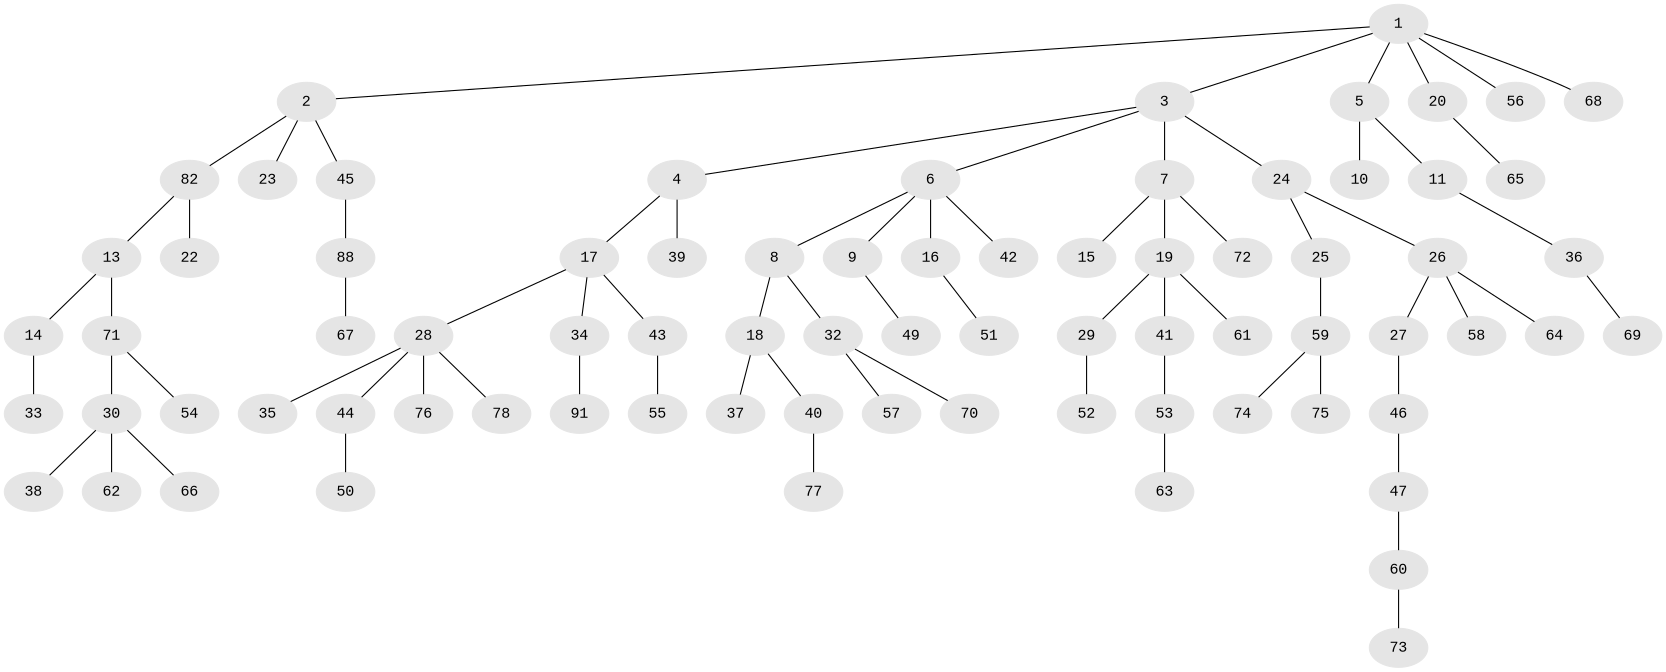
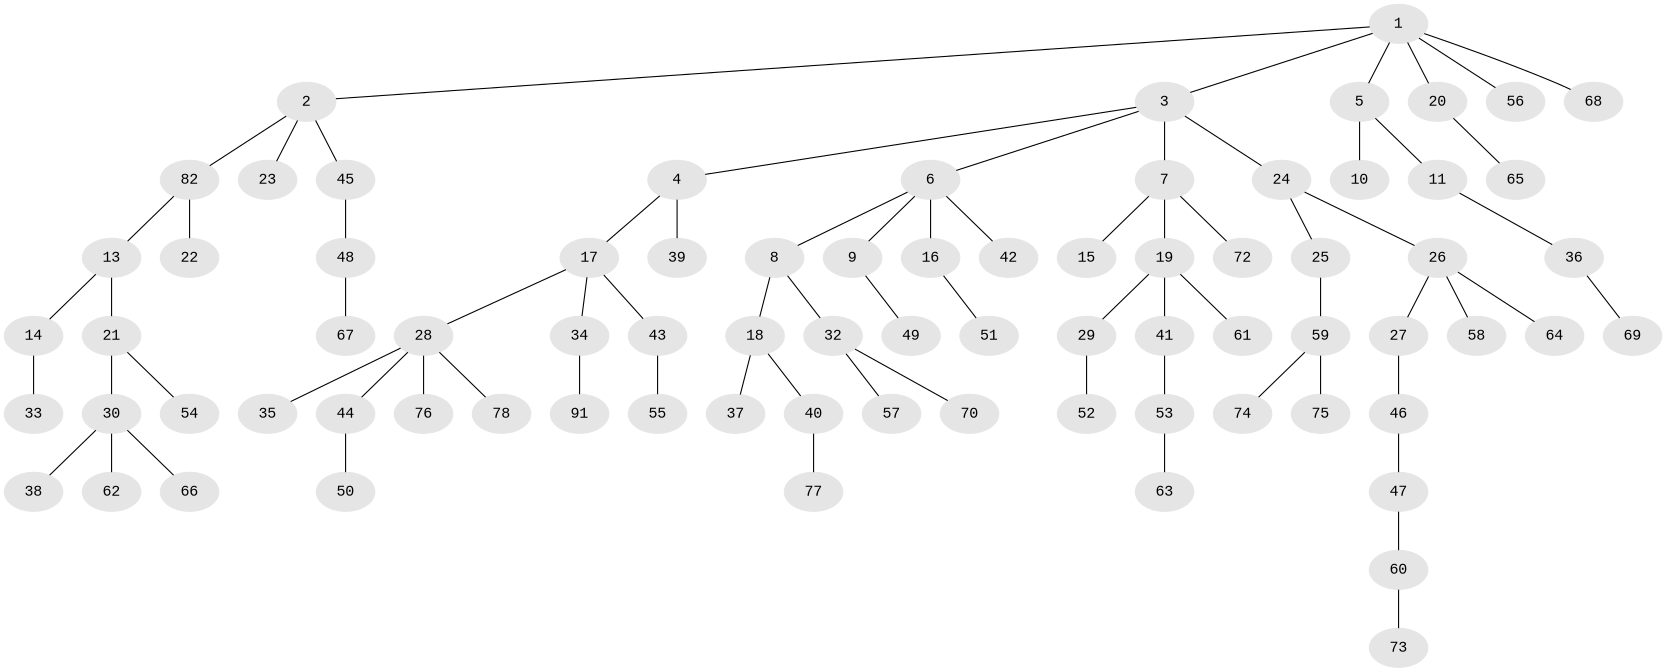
(346, 258) -> (346, 258)
(112, 336) -> (112, 336)
